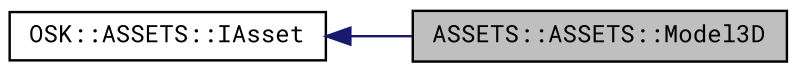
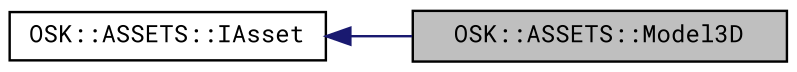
(600, 36) -> (600, 36)
